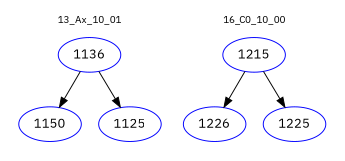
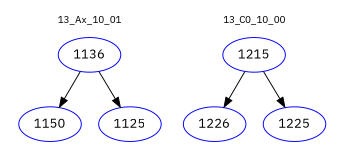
(255, 21) -> (255, 21)
